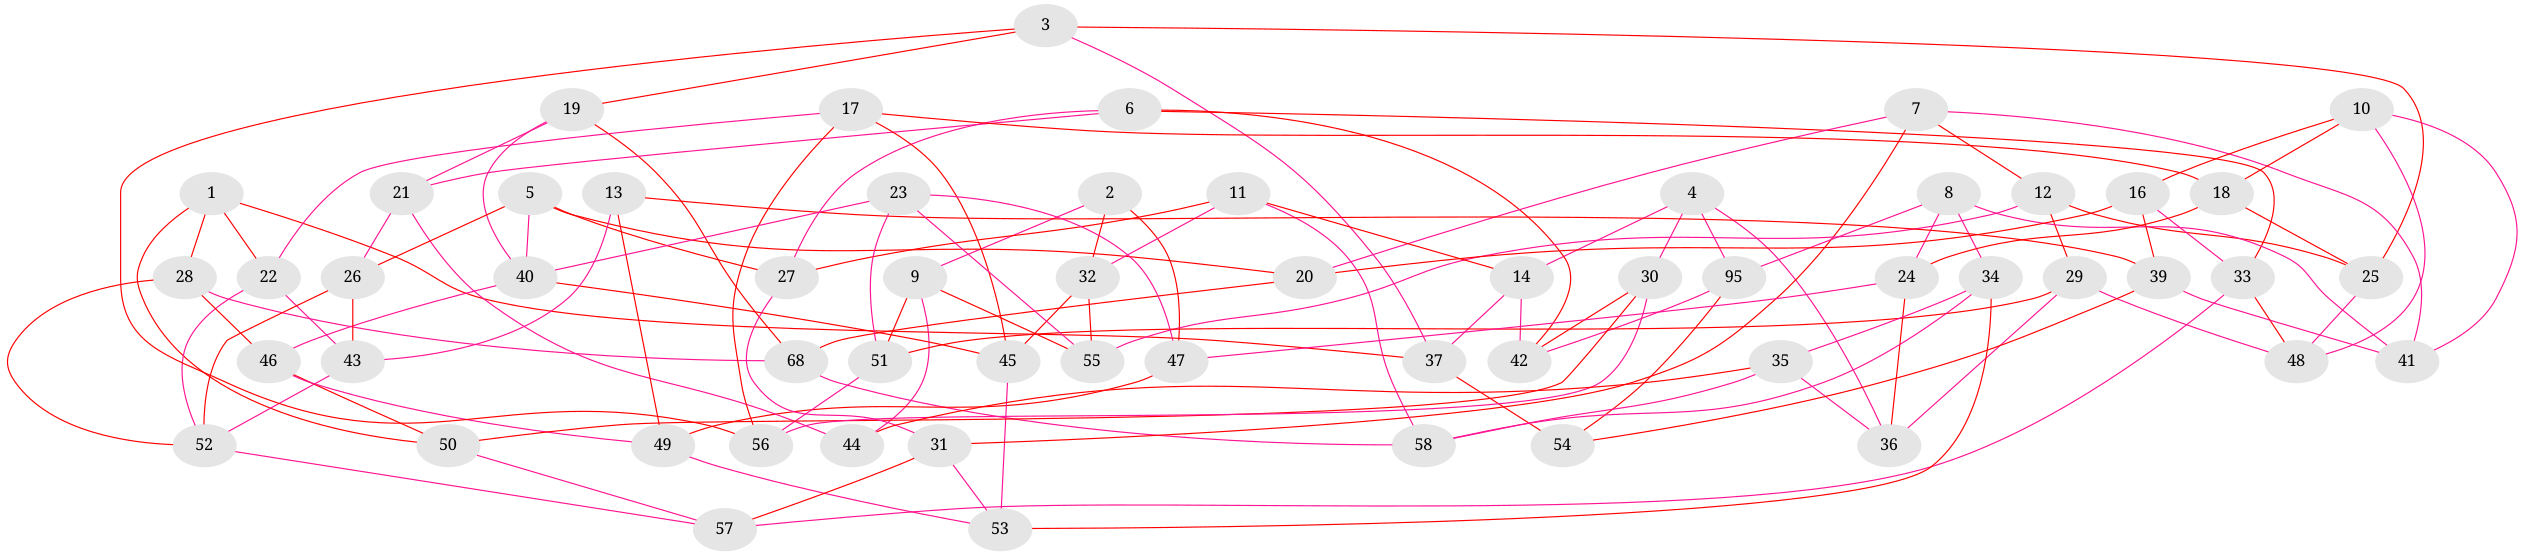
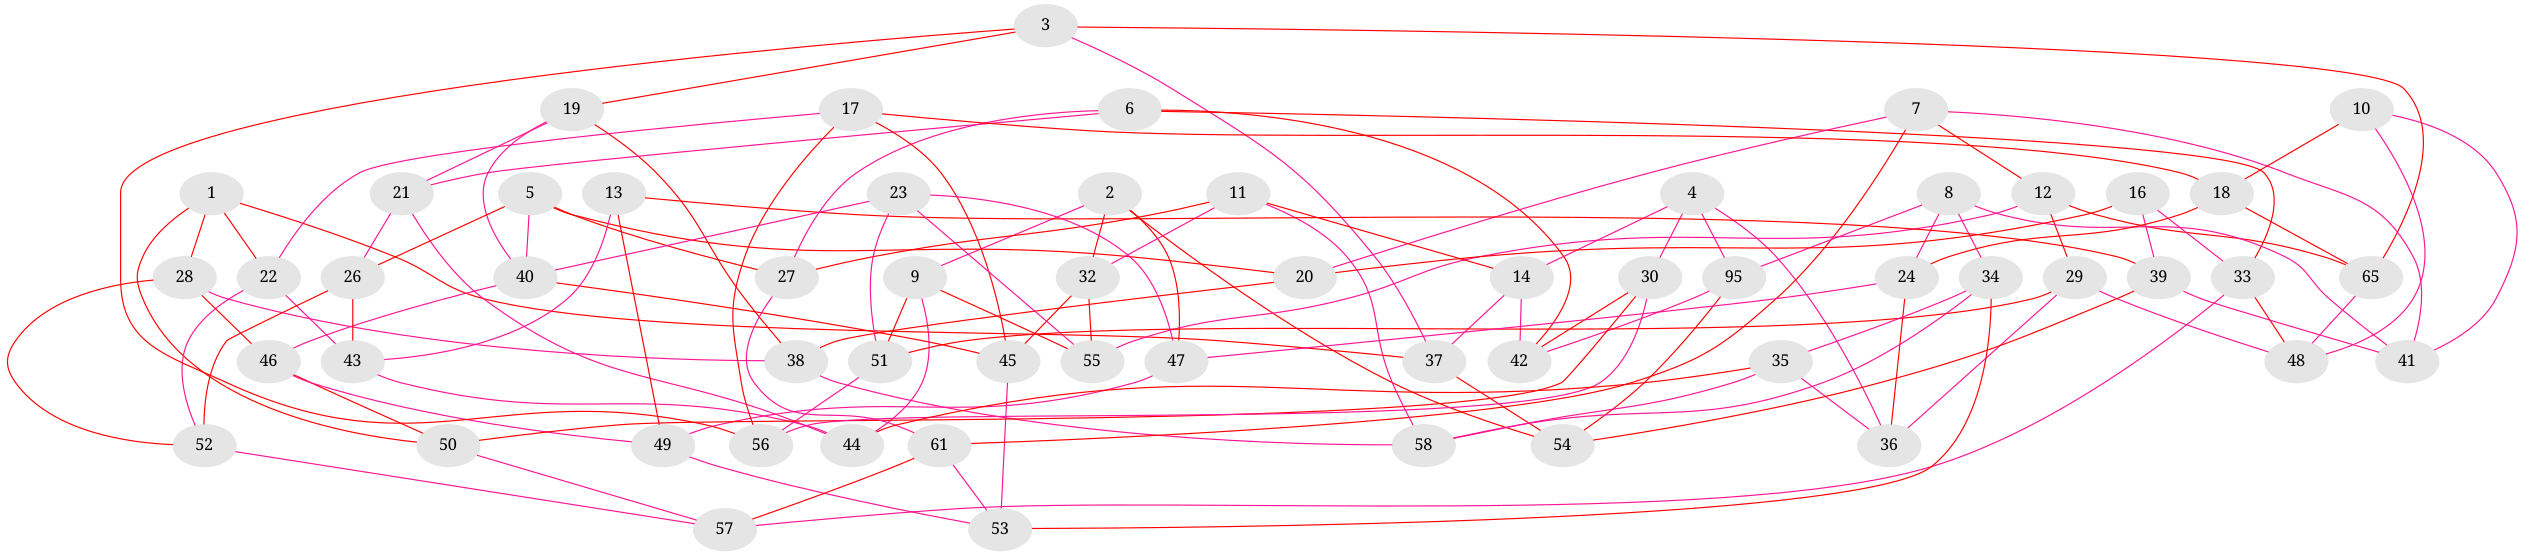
(2247, 148) -> none
(2148, 236) -> (2148, 236)
(2371, 278) -> (2371, 278)
none -> (1311, 337)
(796, 362) -> (796, 362)
(289, 398) -> (602, 404)
(886, 407) -> (886, 407)
(940, 446) -> (940, 446)
